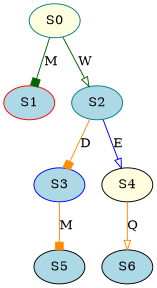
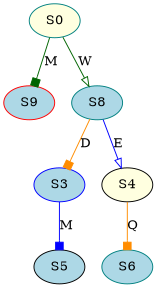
(29, 103) -> (29, 103)
(97, 103) -> (97, 103)
(59, 221) -> (59, 221)
(127, 221) -> (127, 221)
(127, 267) -> (127, 267)
